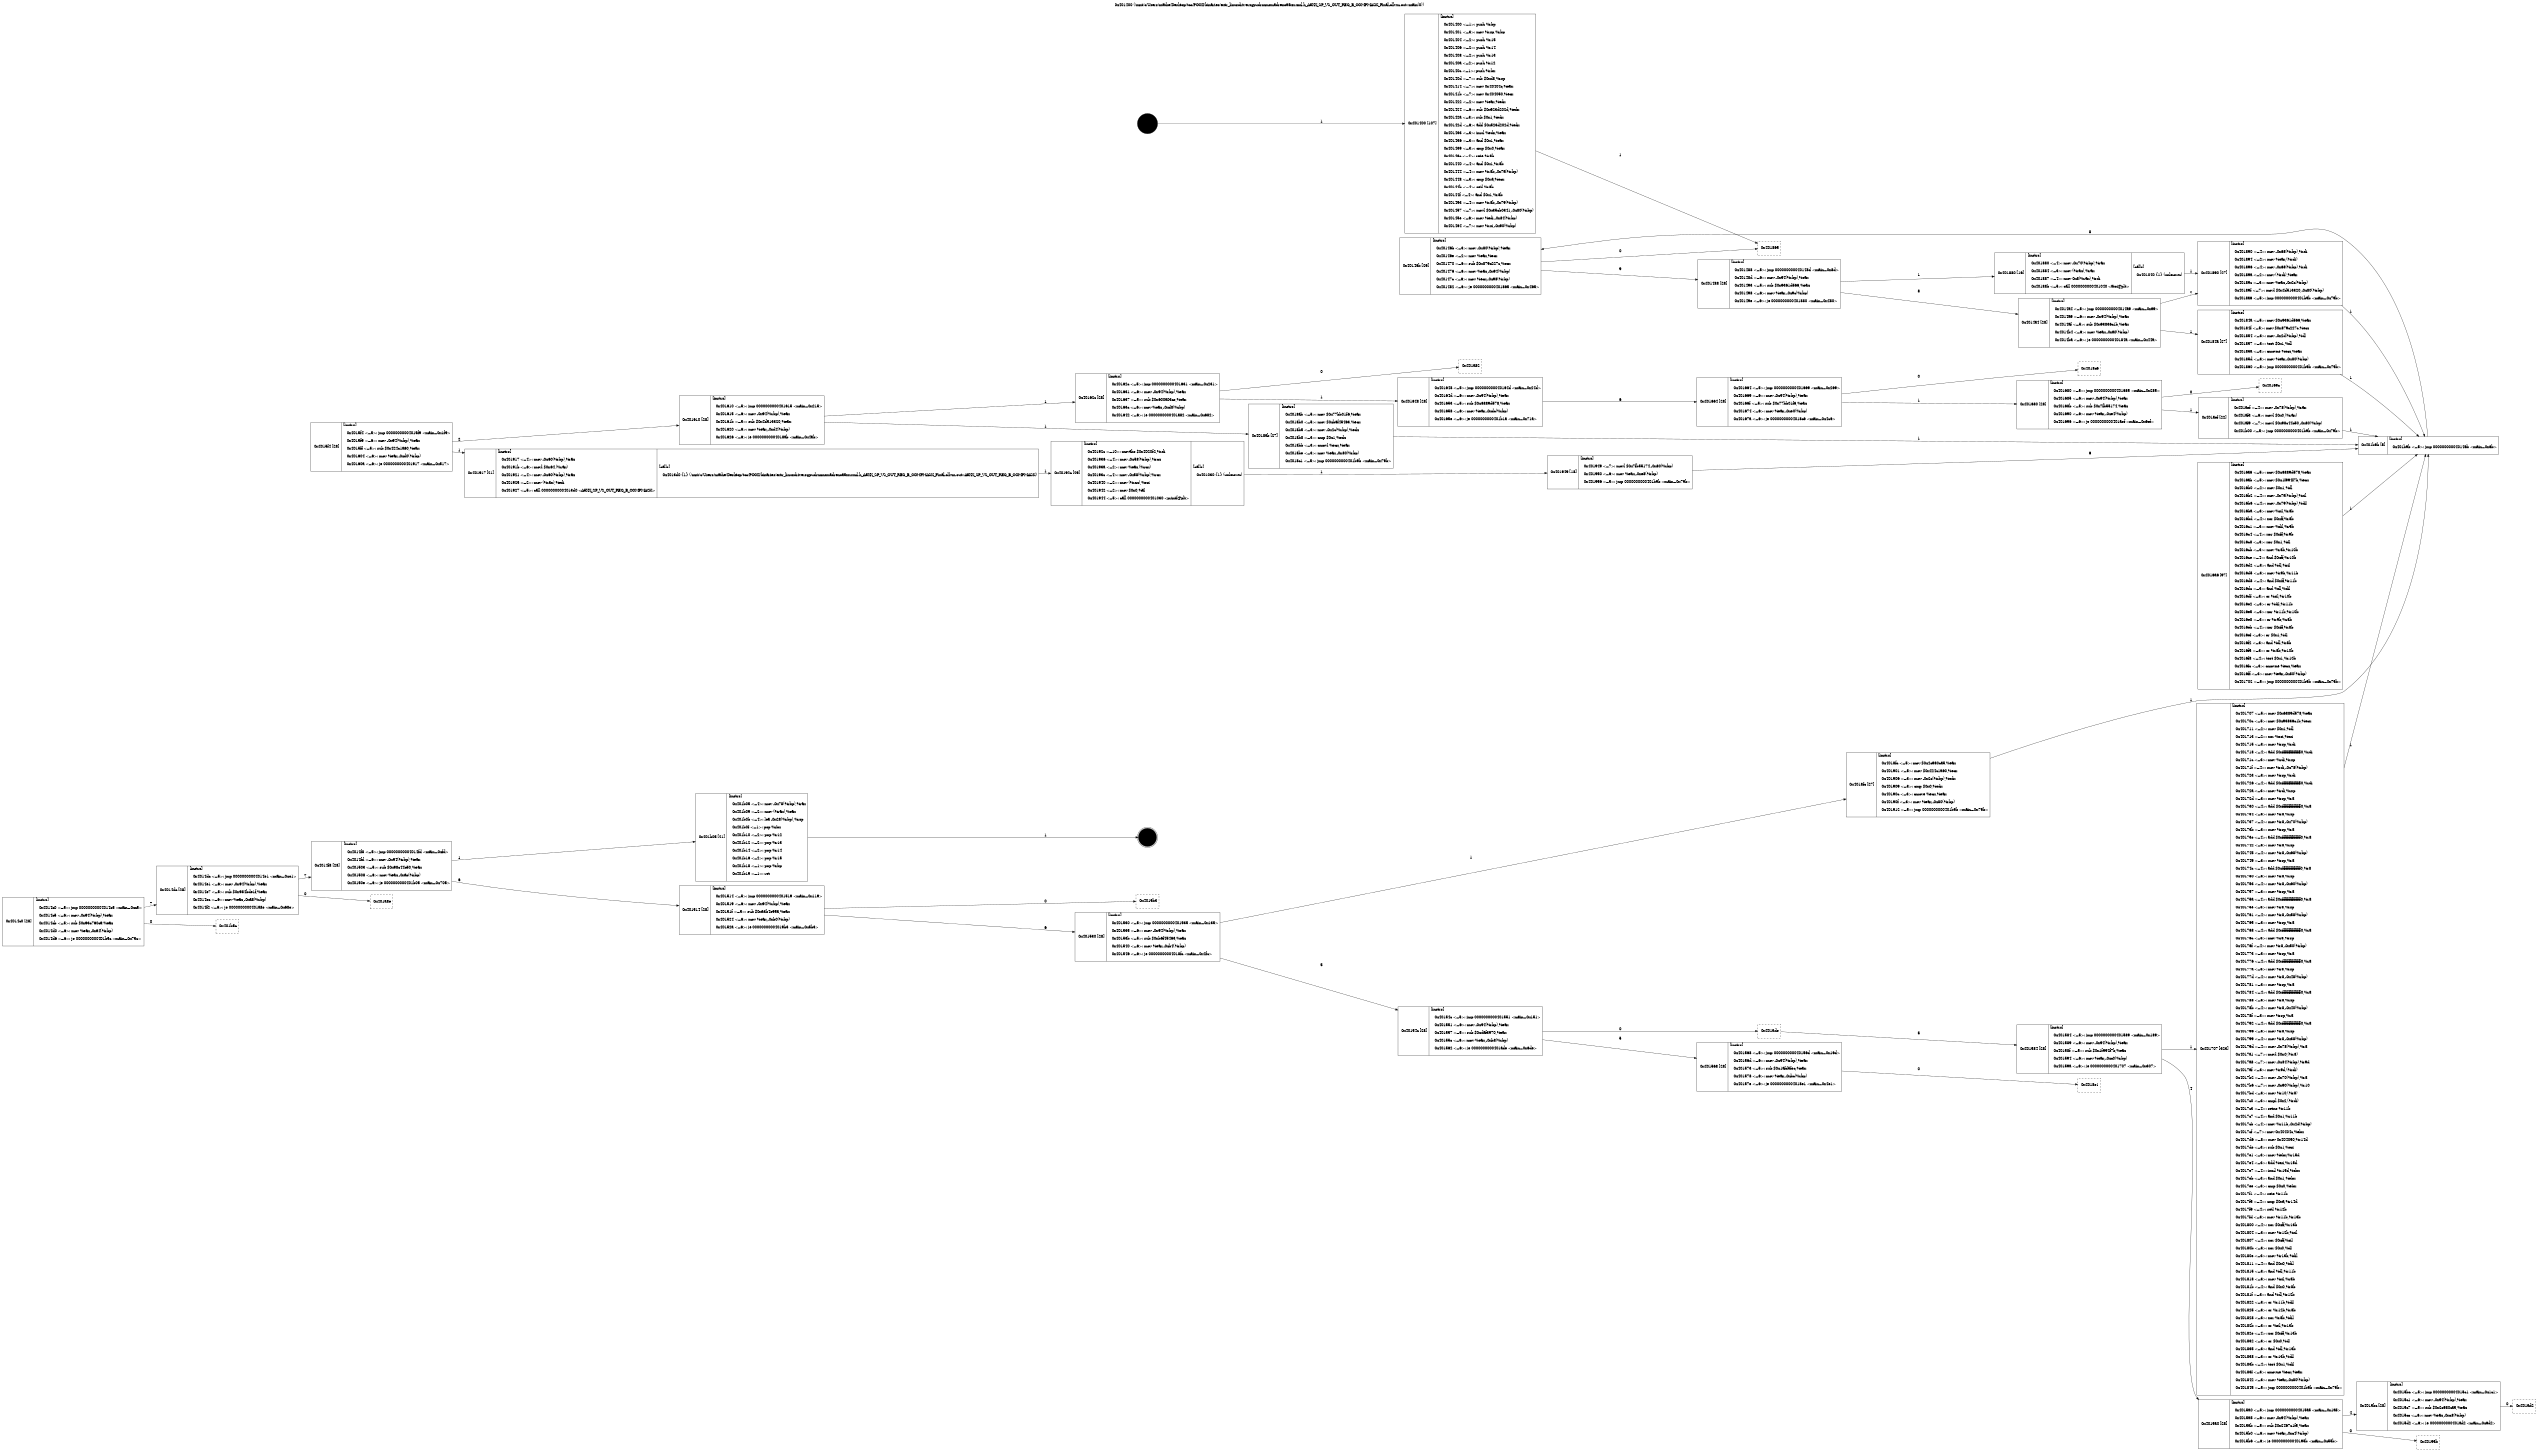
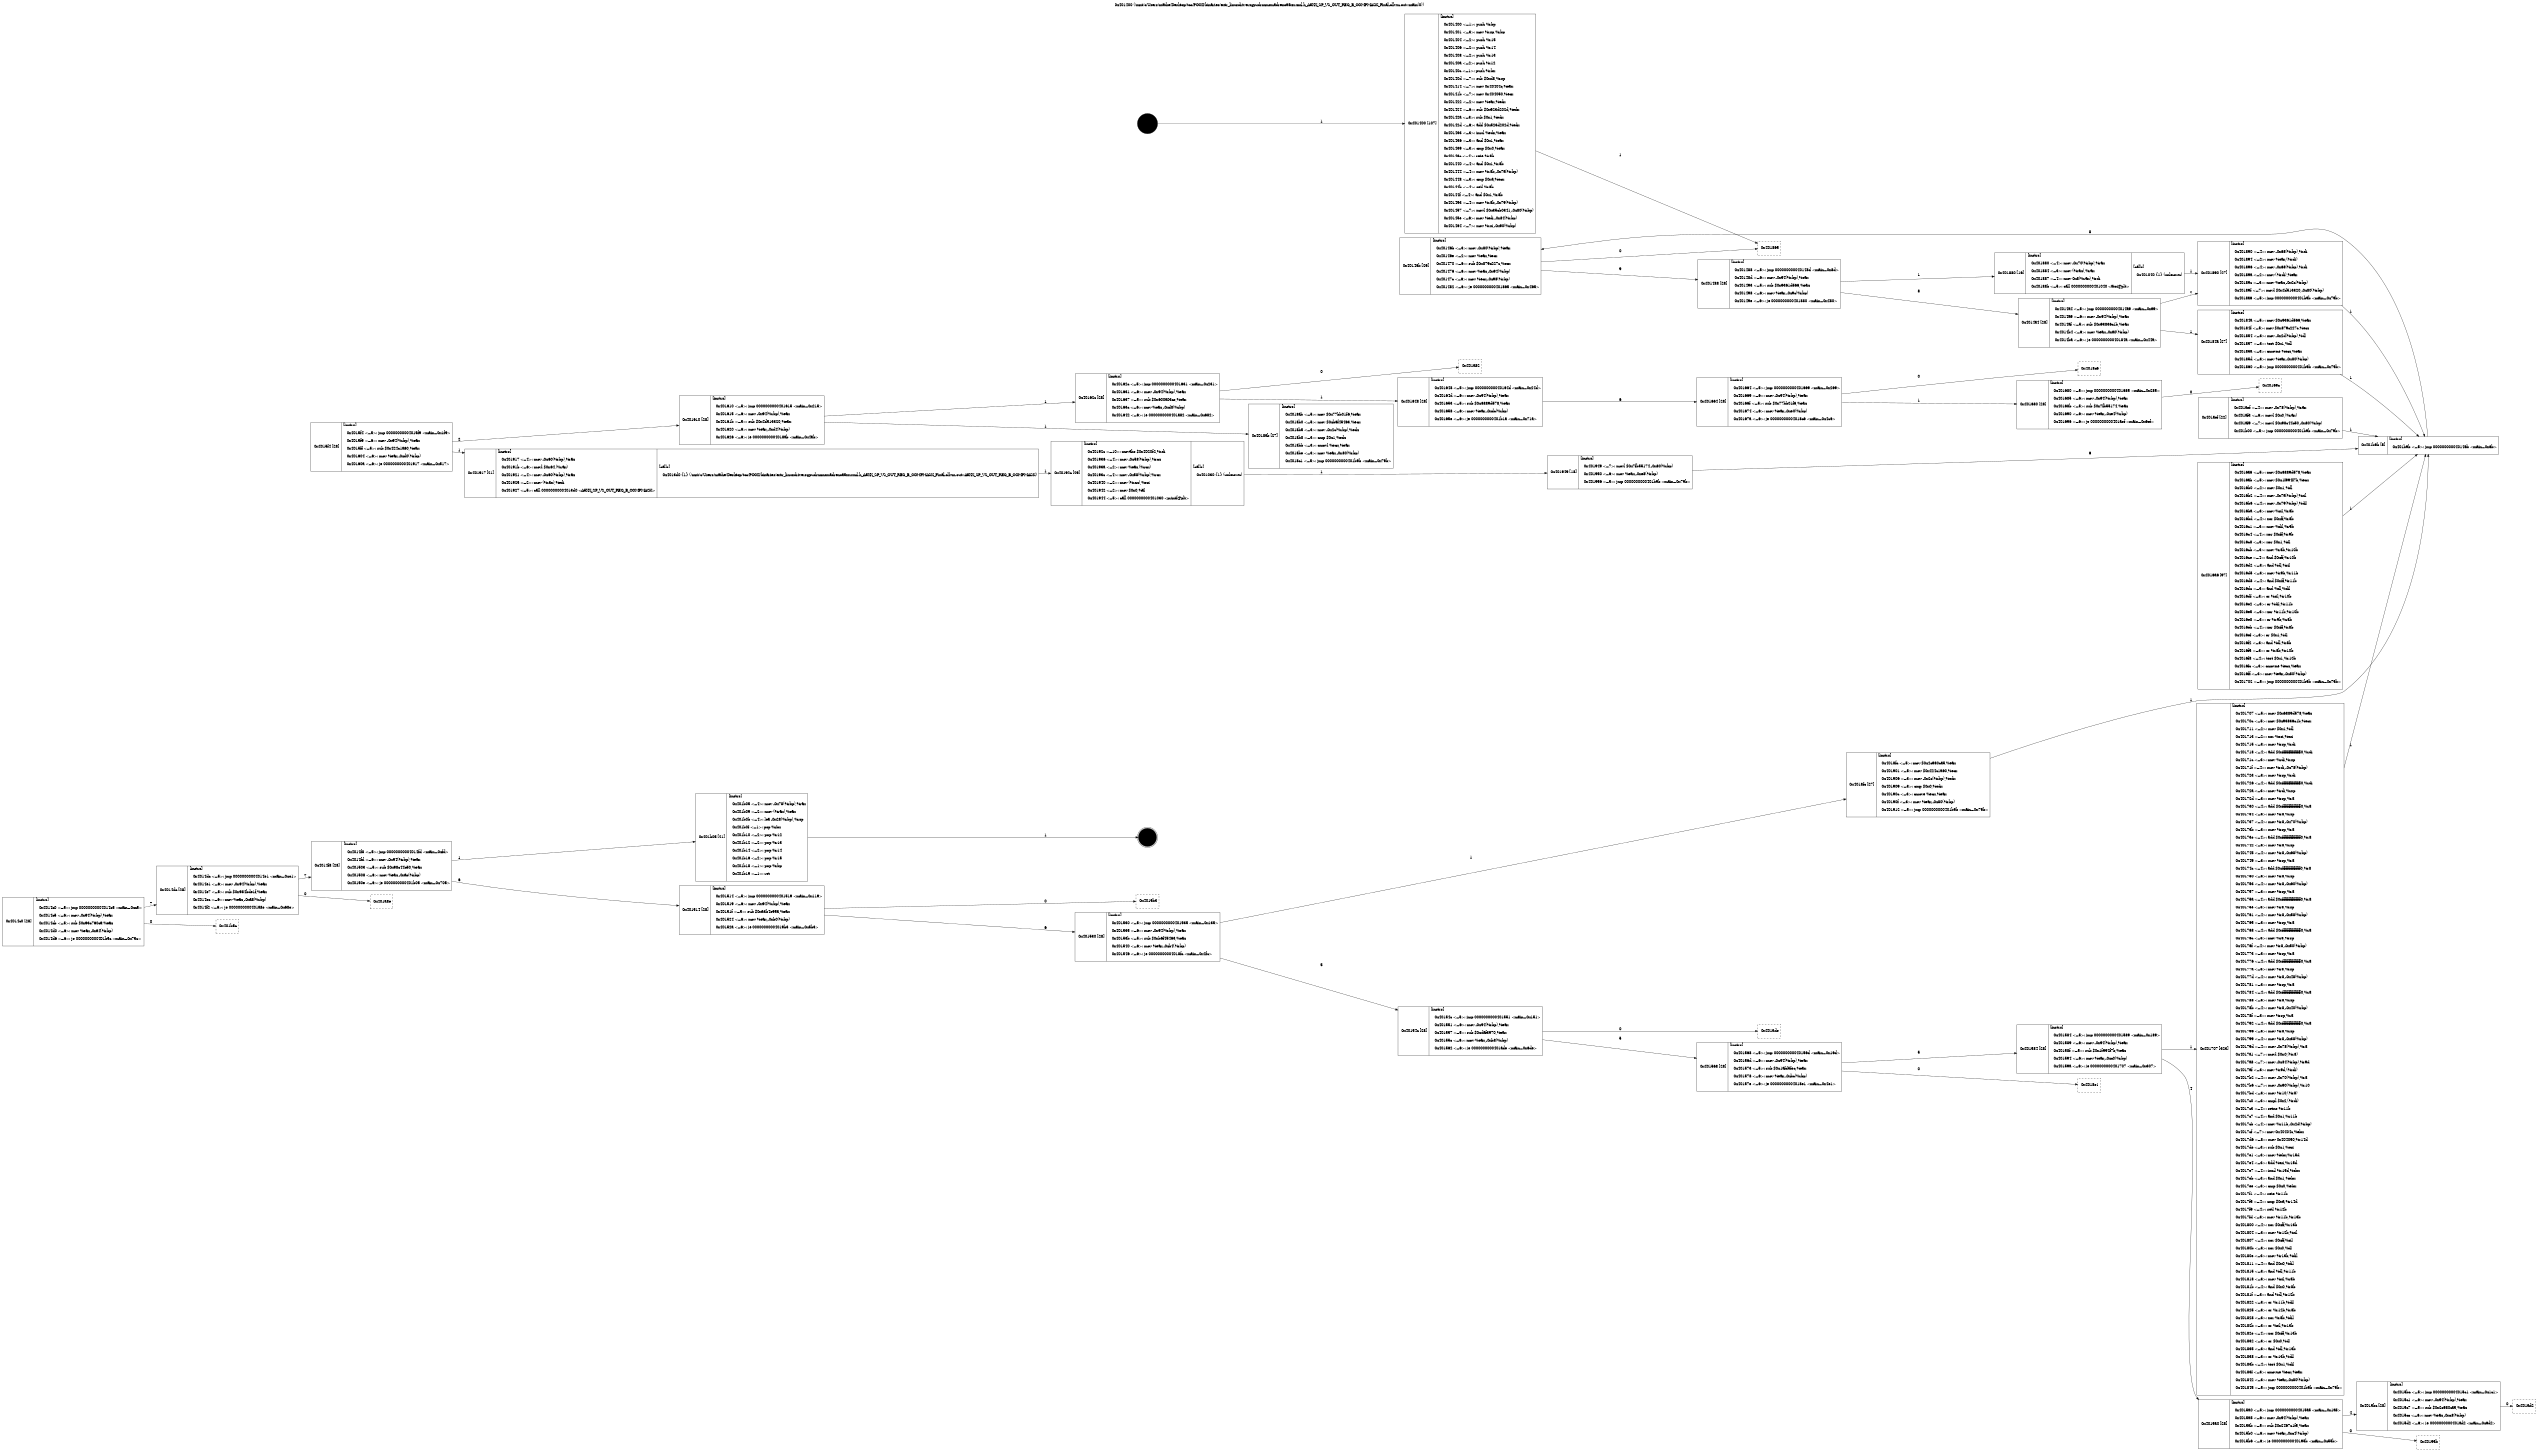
(2179, 411) -> none
(1874, 441) -> none
(1897, 1038) -> (1928, 1058)
